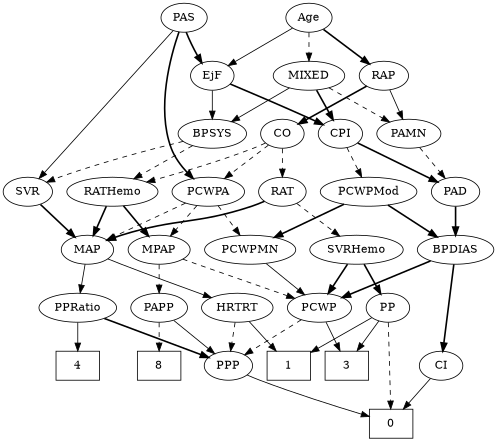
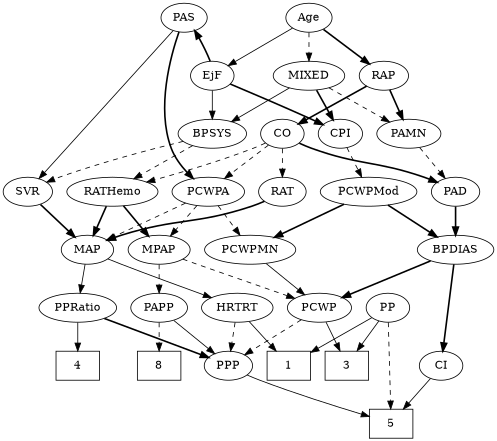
(192, 44) -> (205, 49)
(395, 101) -> (395, 101)
(394, 161) -> (364, 162)
(356, 250) -> none
(391, 424) -> (391, 424)
